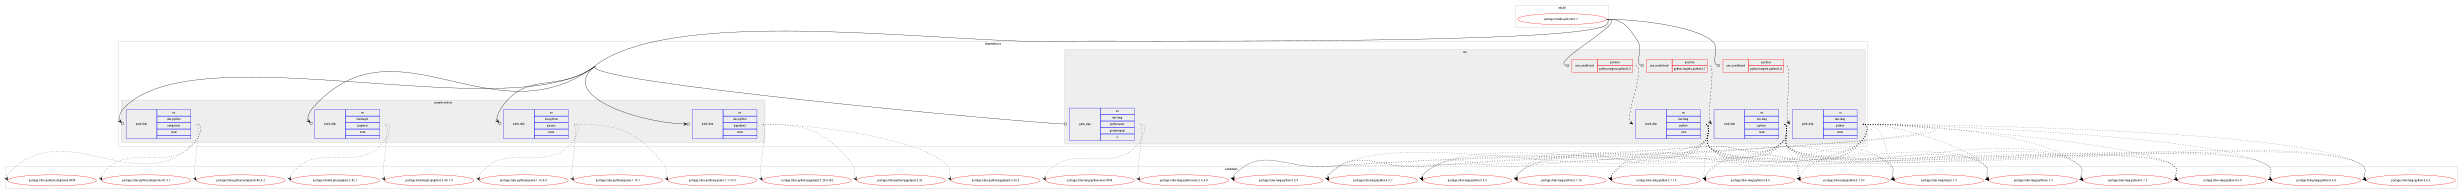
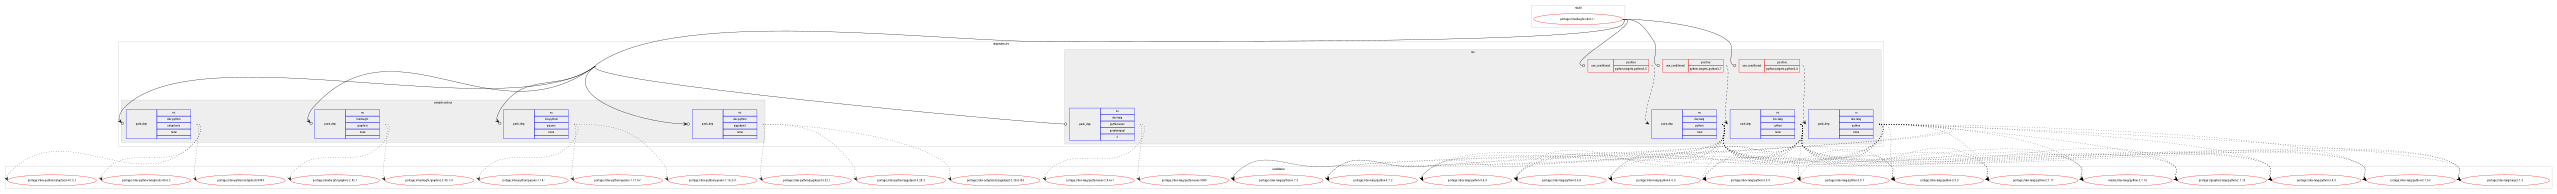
(807, 180) -> (996, 180)
(1562, 180) -> (2128, 180)
(1656, 180) -> (2222, 180)
none -> (2033, 180)
(2317, 180) -> (1562, 180)
